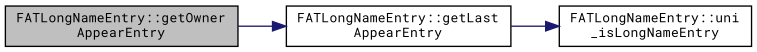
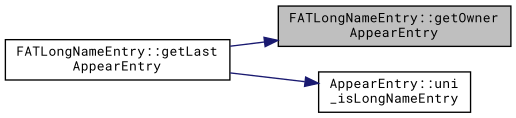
(255, 26) -> (247, 44)
(655, 26) -> (395, 92)
